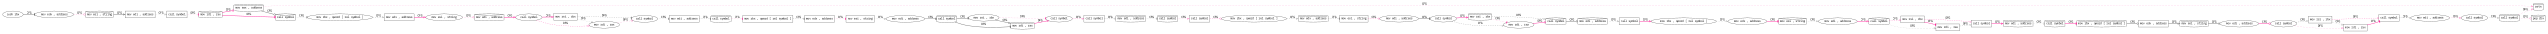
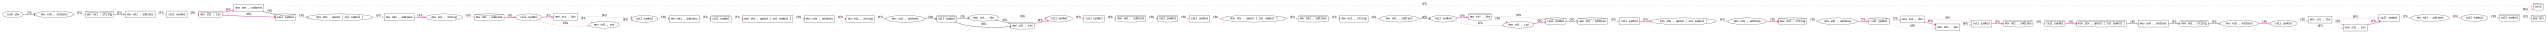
(249, 8) -> (249, 8)
